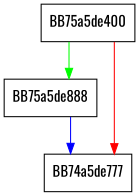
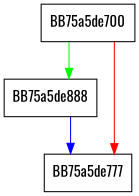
(88, 23) -> (88, 23)
(88, 173) -> (88, 173)
